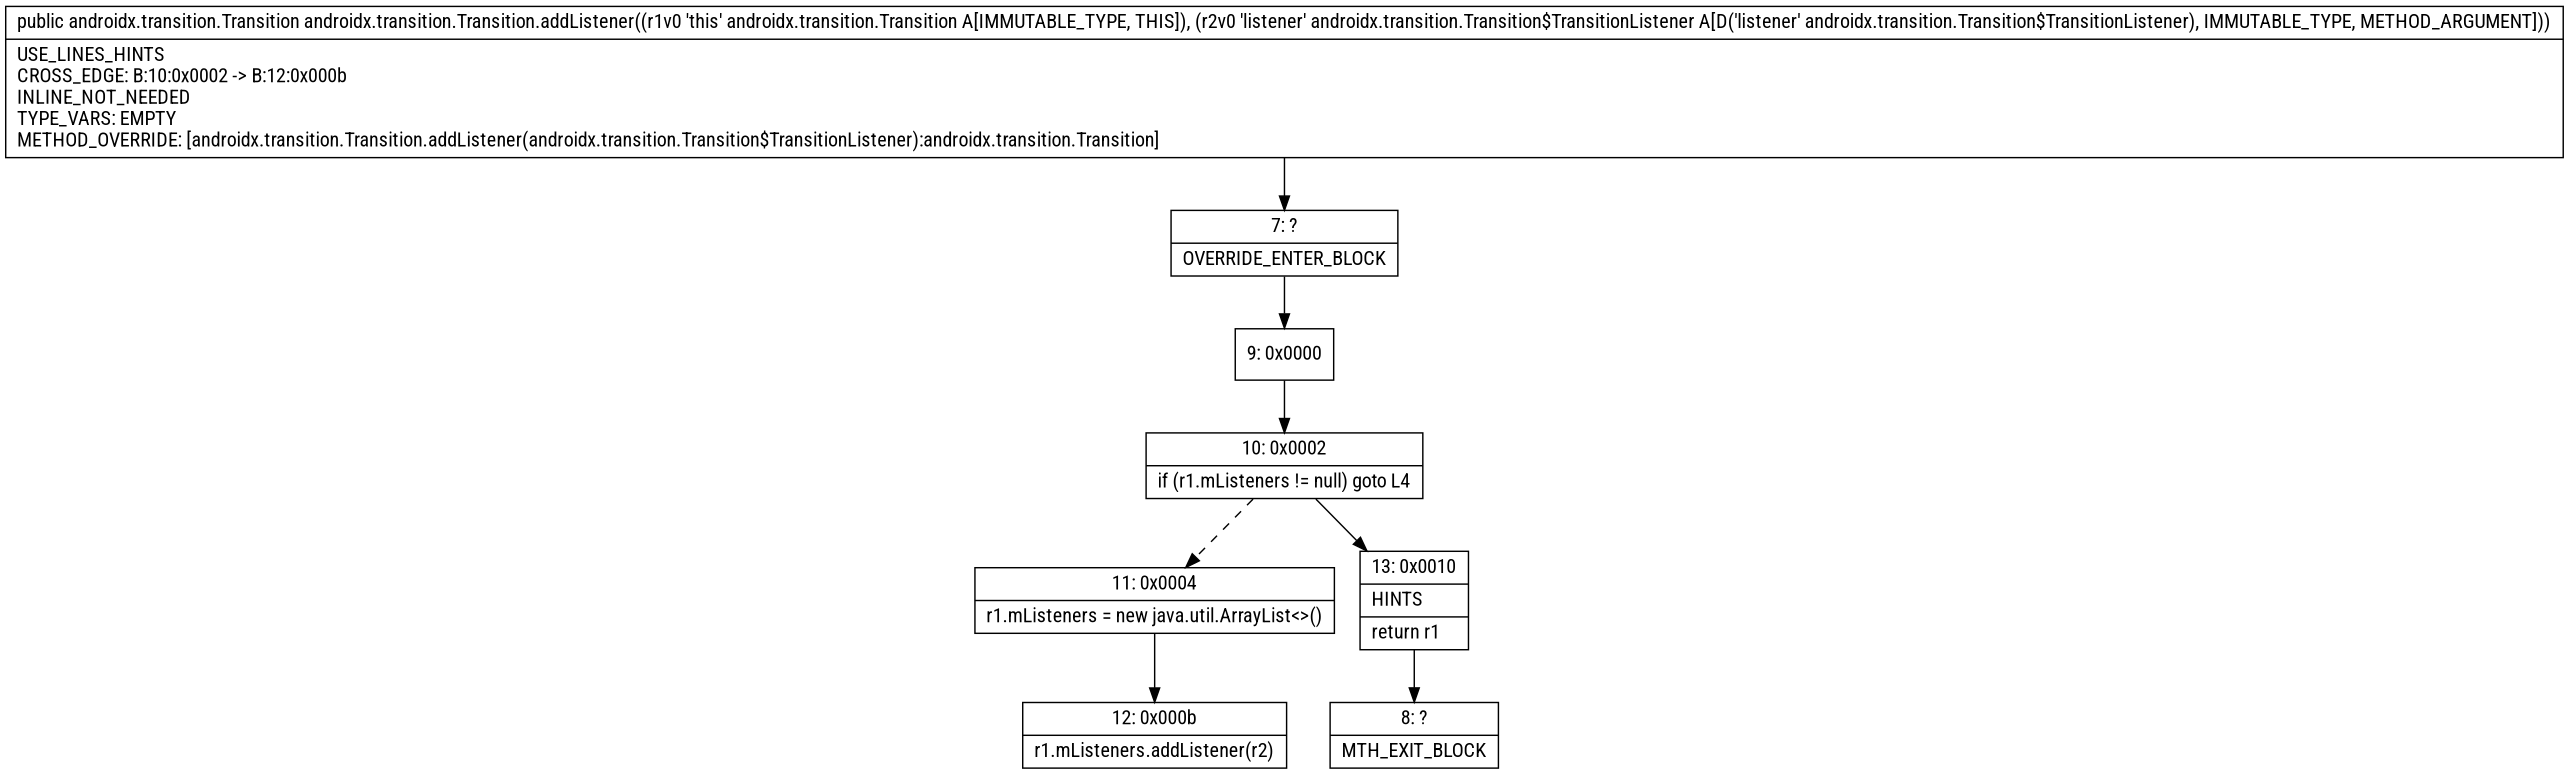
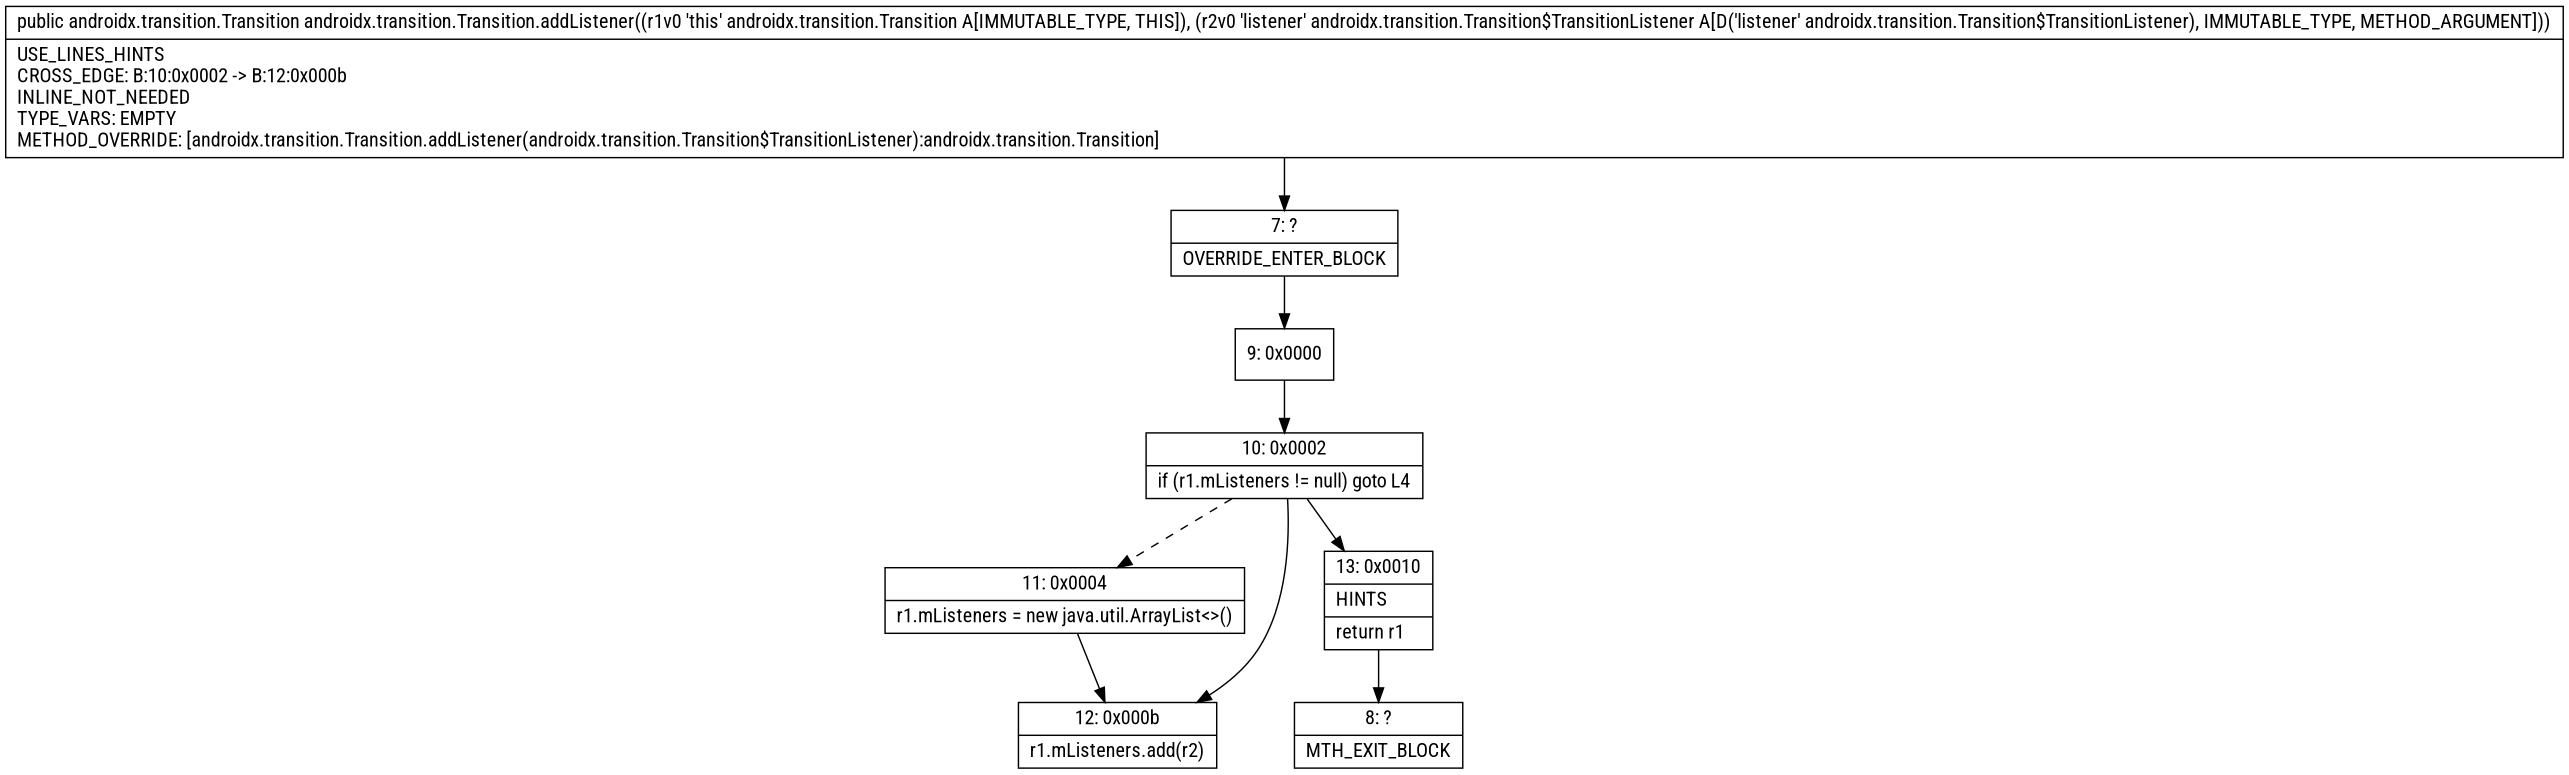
none -> (1276, 609)
(1155, 751) -> (1118, 751)
